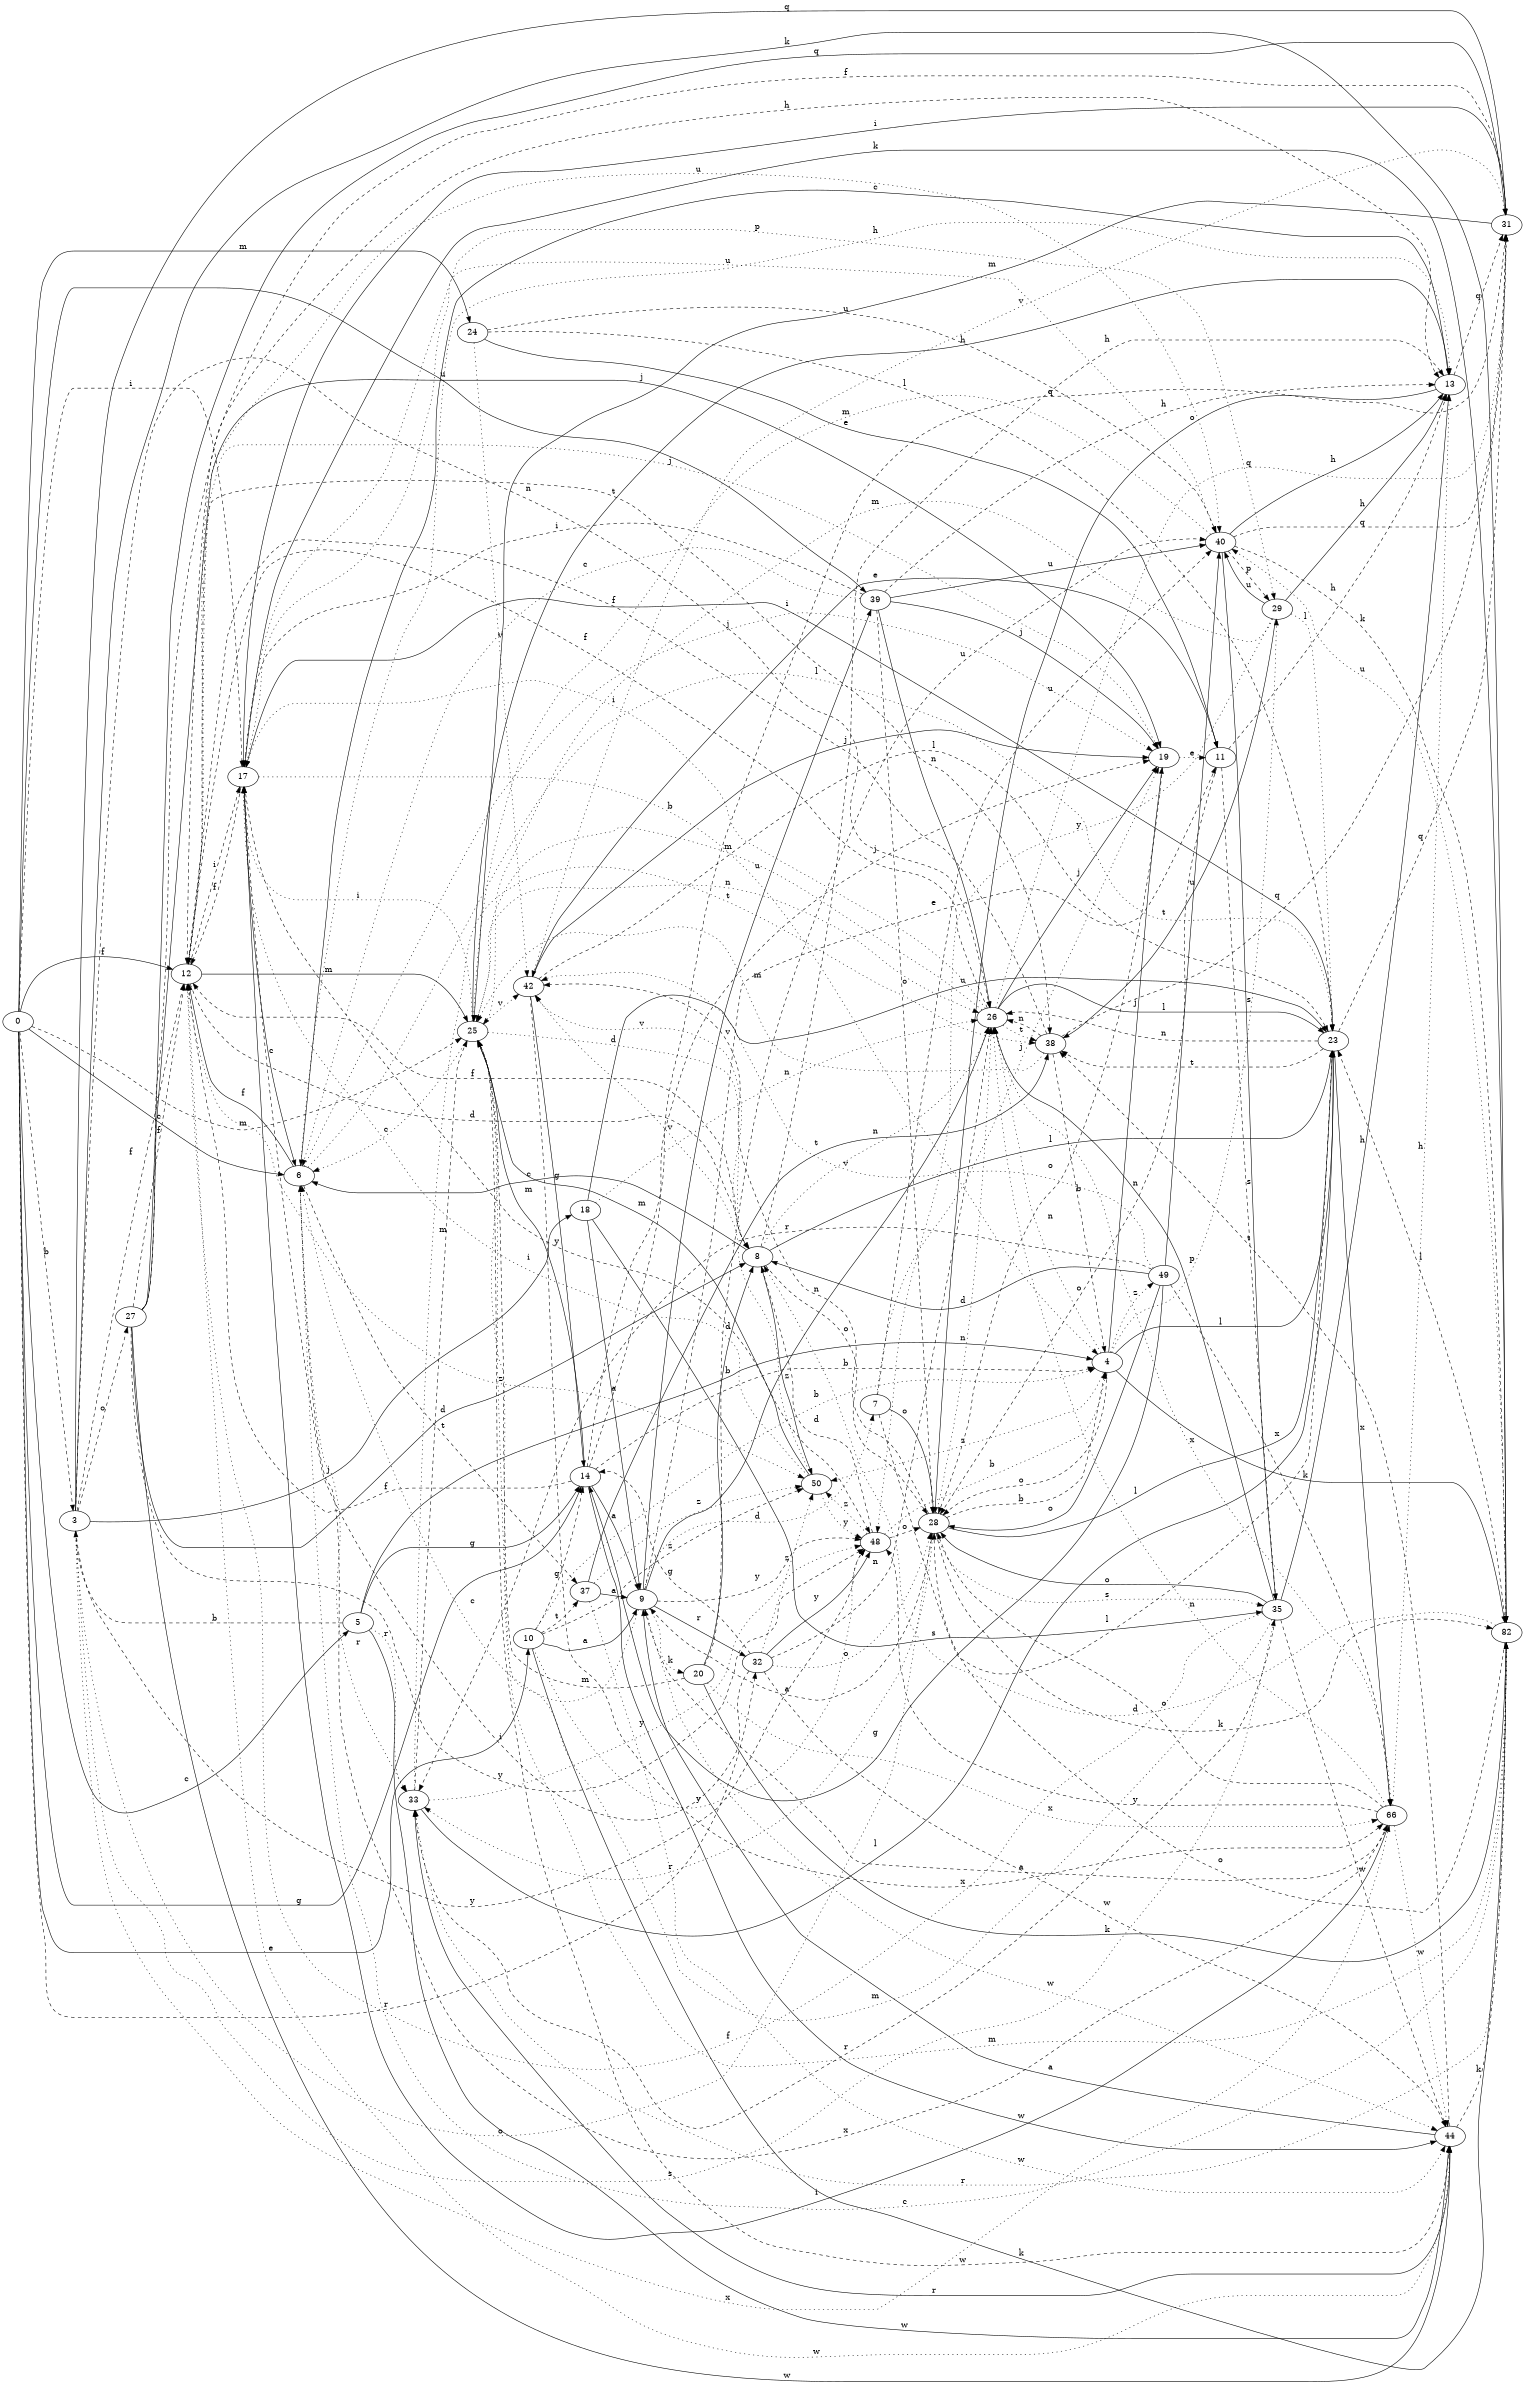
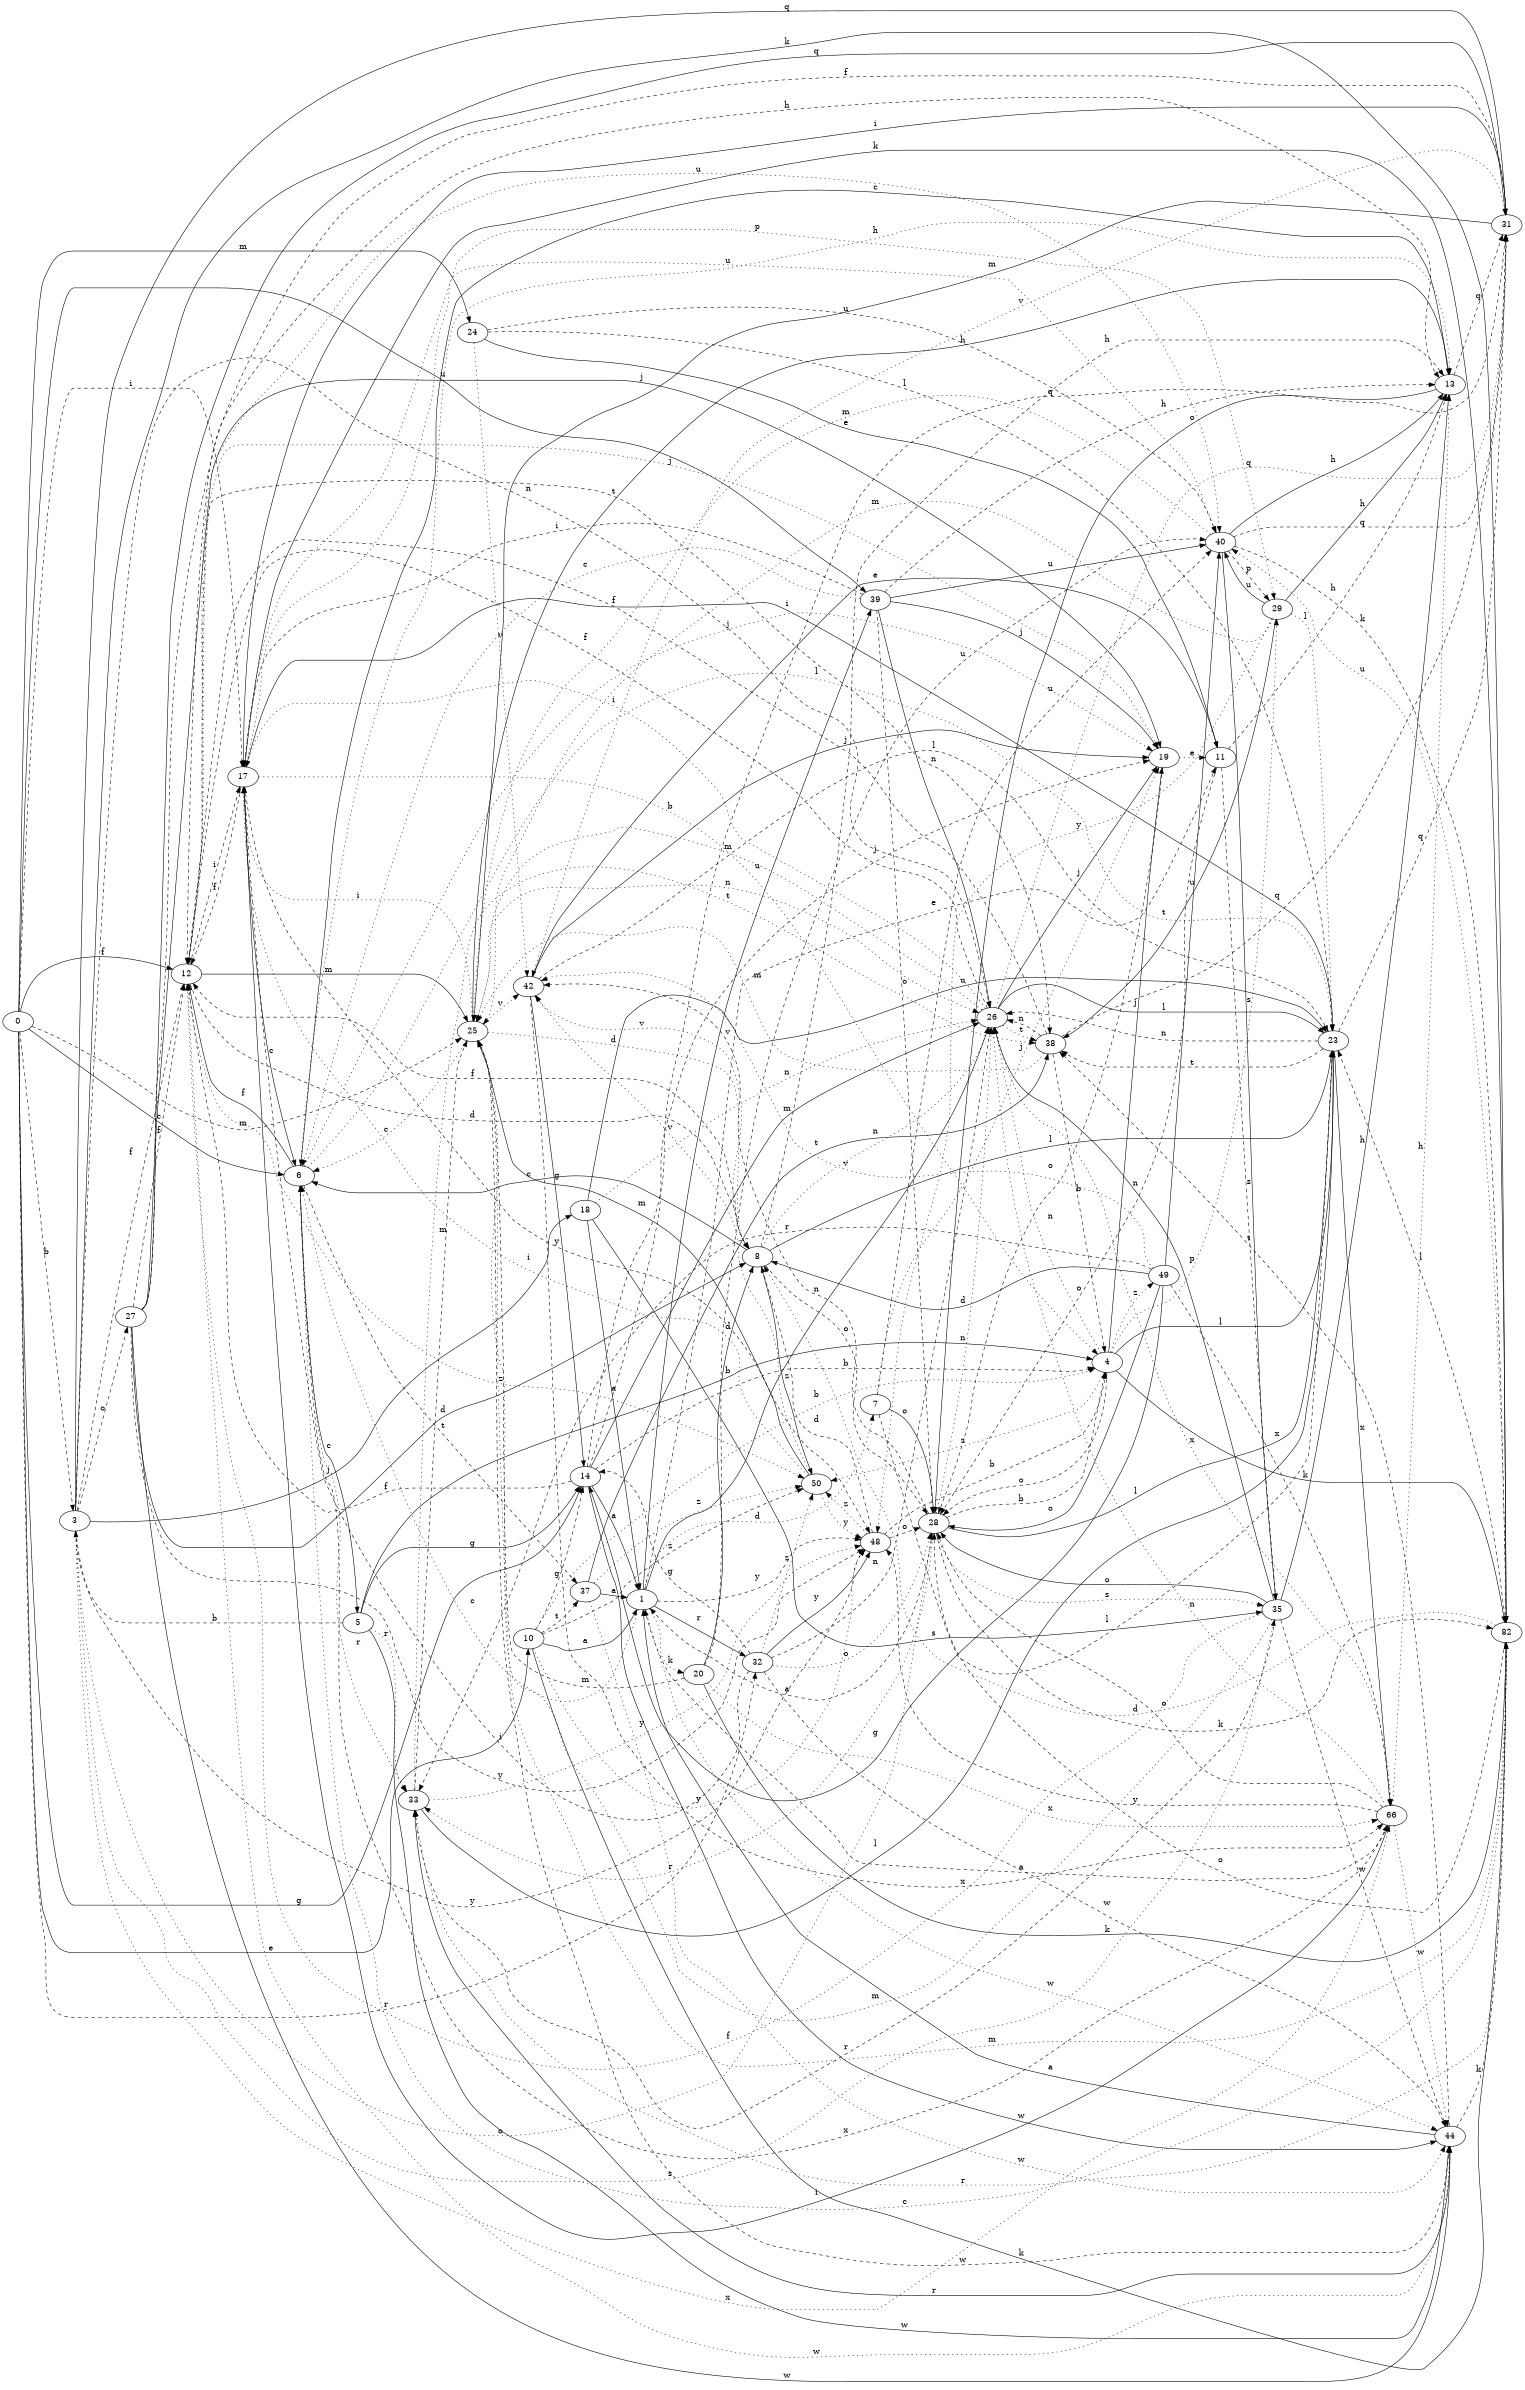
(554, 1272) -> (719, 1224)
(1009, 1468) -> (1009, 1468)
(51, 1579) -> (331, 1460)
(642, 1600) -> (642, 1600)
